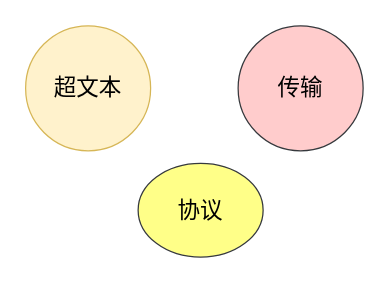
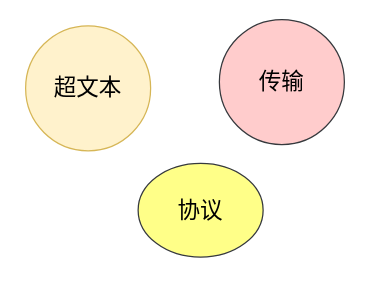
(301, 88) -> (282, 82)
